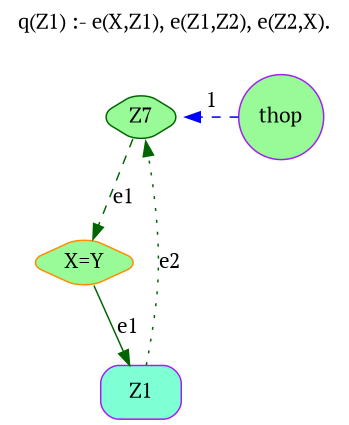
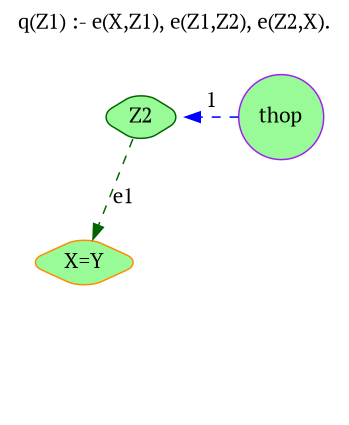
(141, 117) -> (141, 117)
(141, 392) -> none
